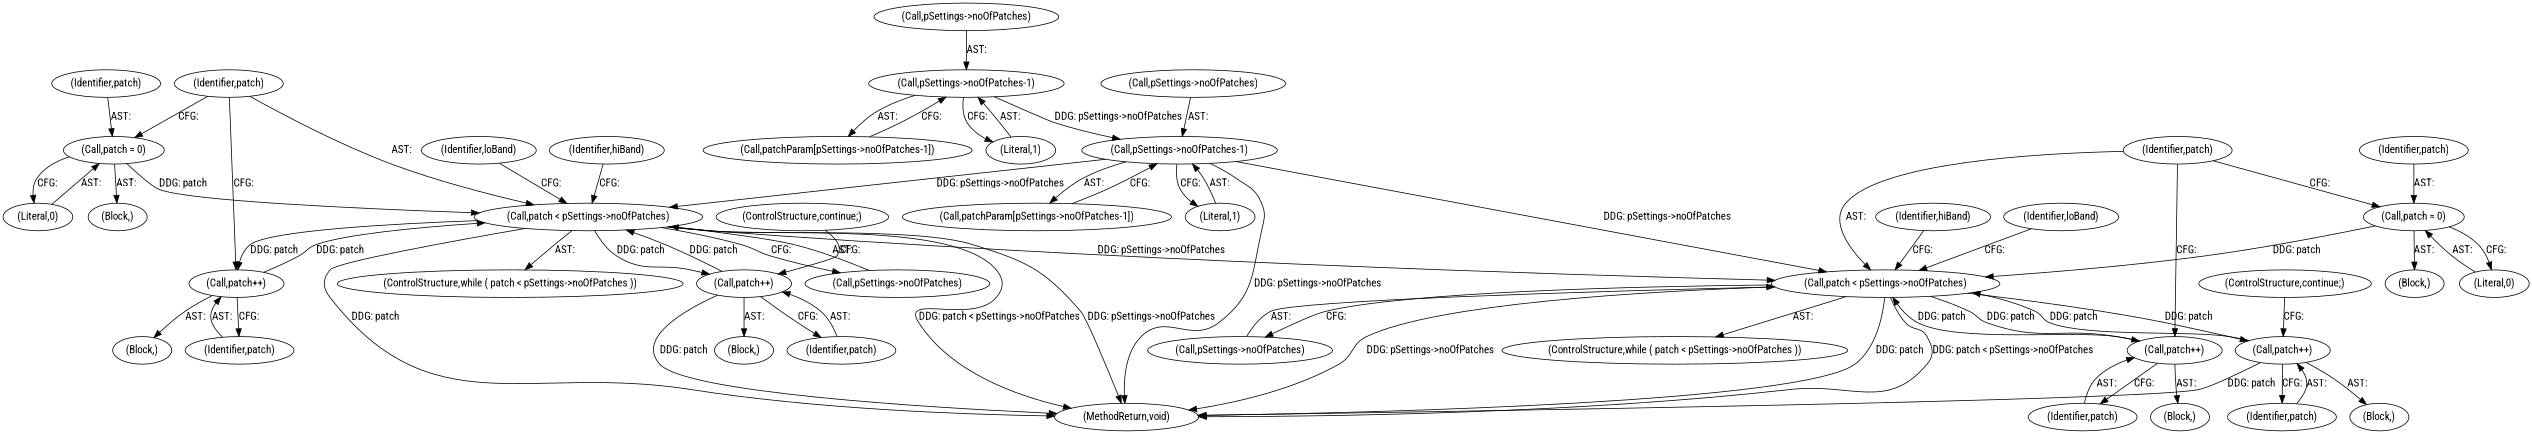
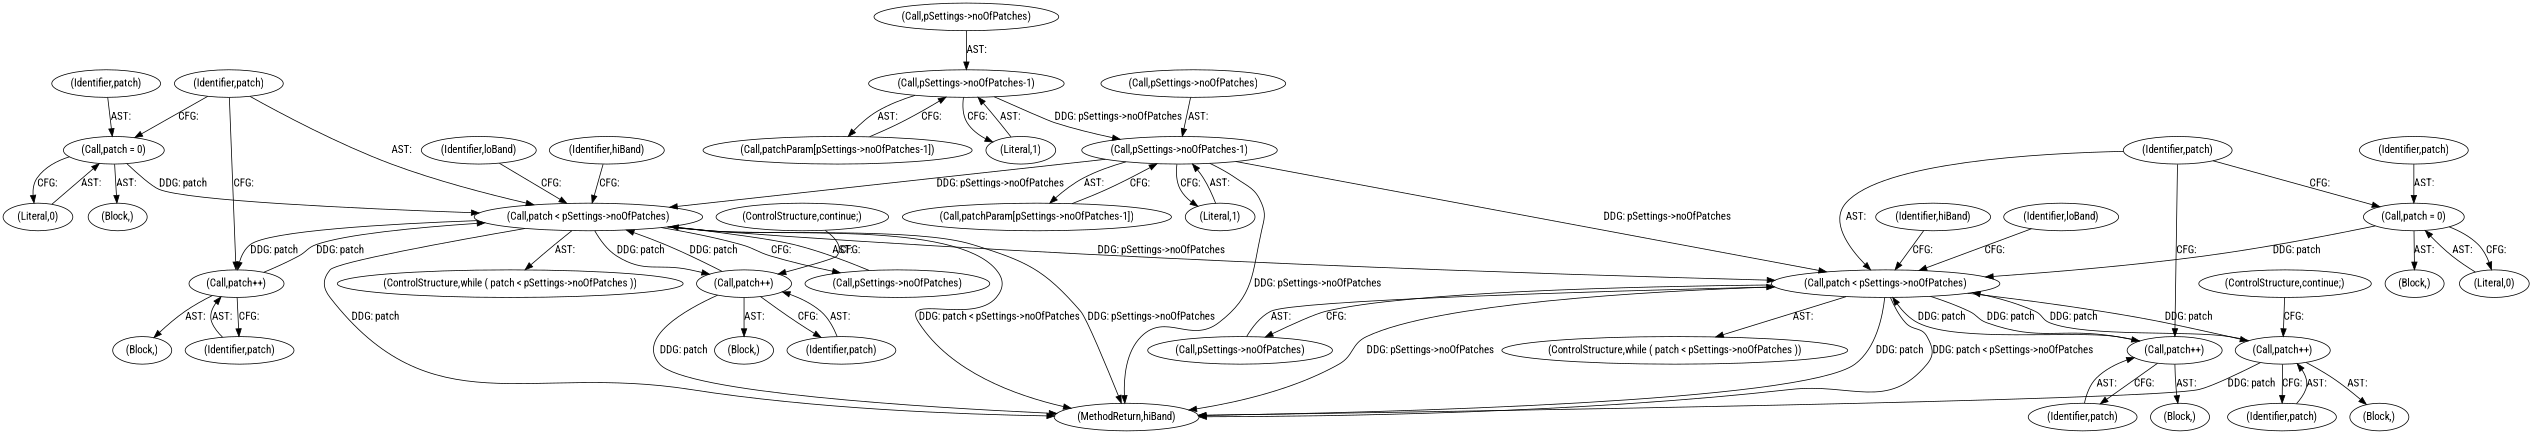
(1127, 417) -> (1127, 417)
